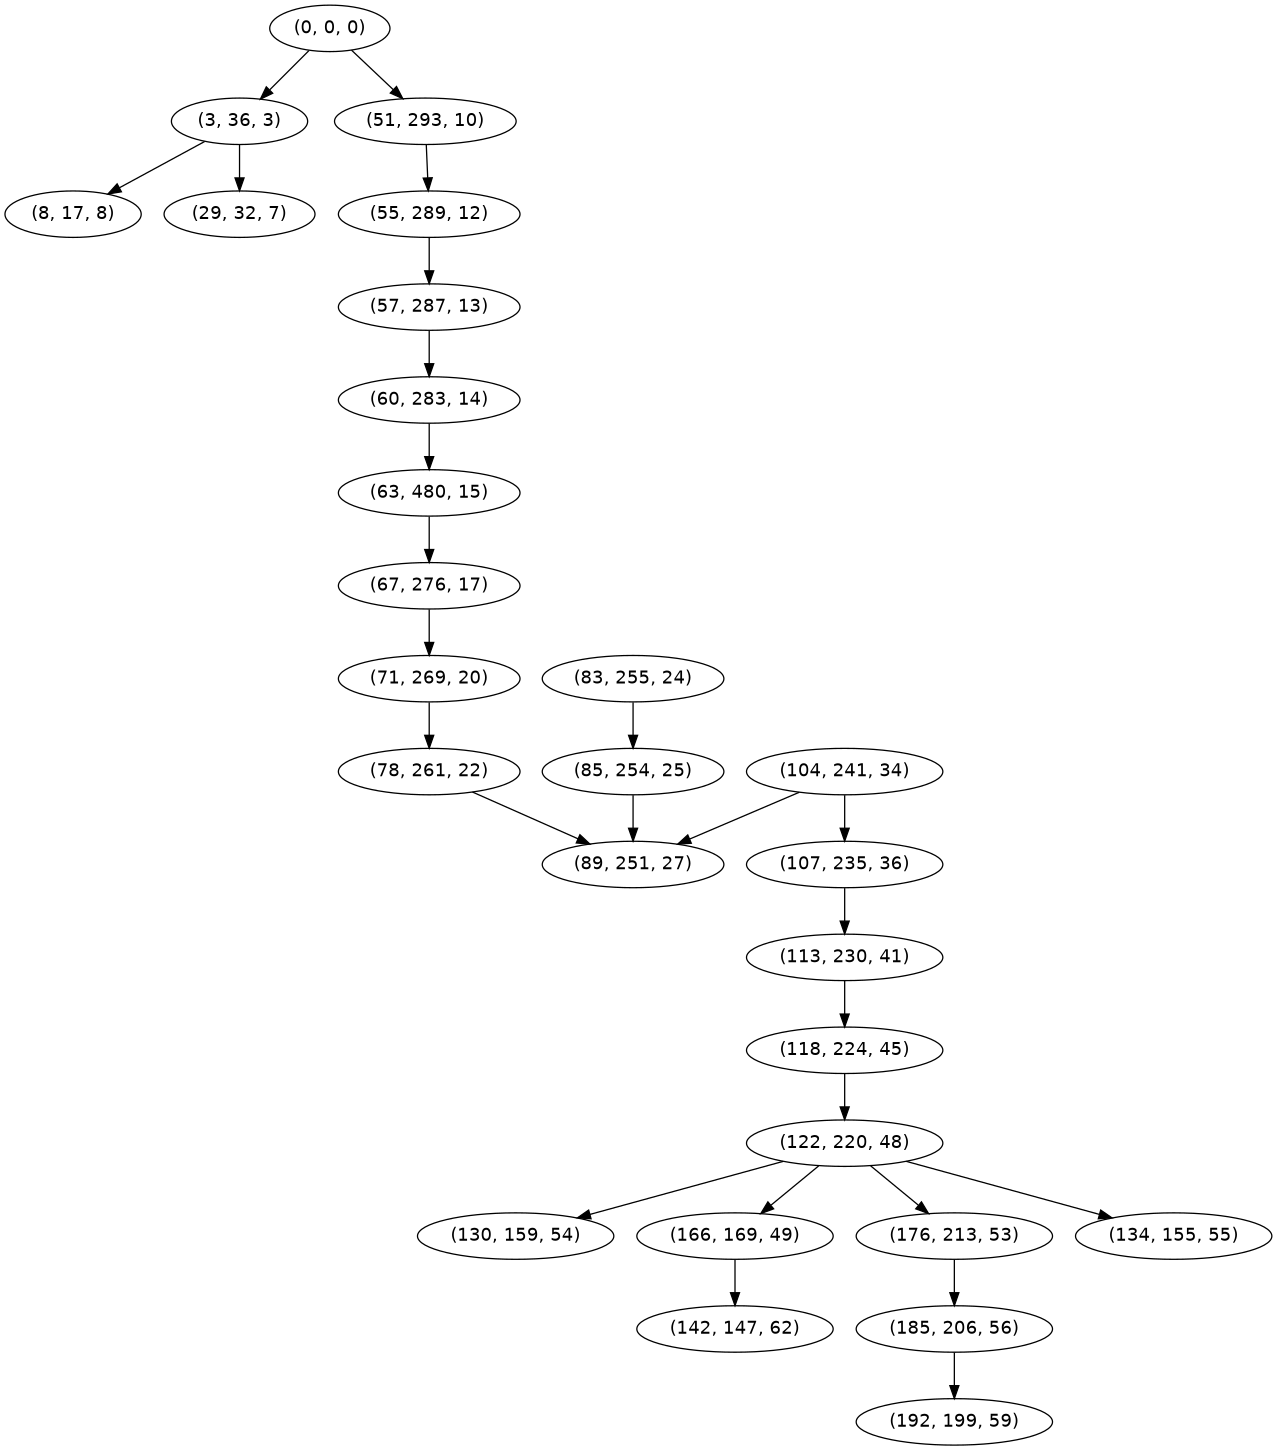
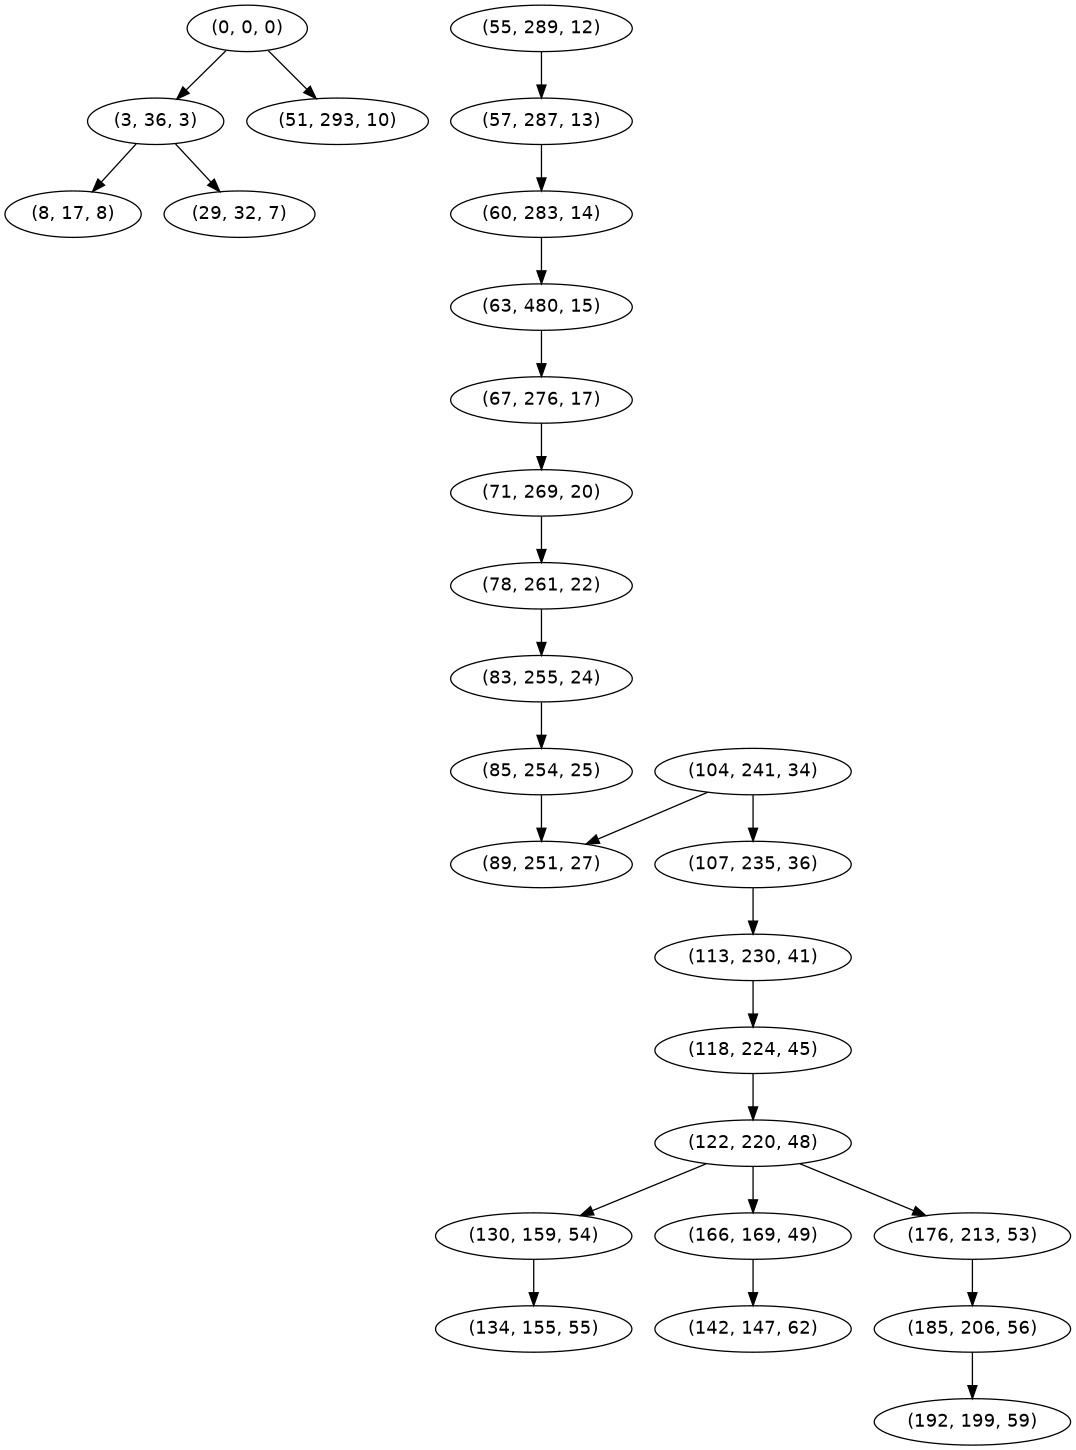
(427, 161) -> none
(525, 815) -> (541, 626)
(1003, 1188) -> (534, 1276)
